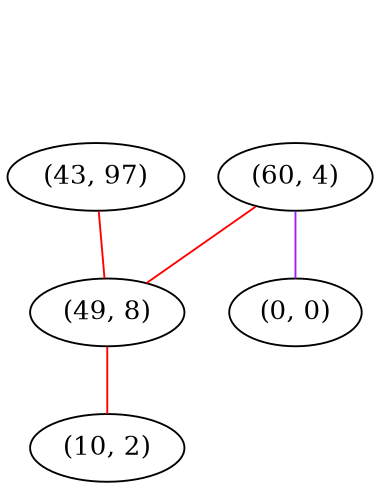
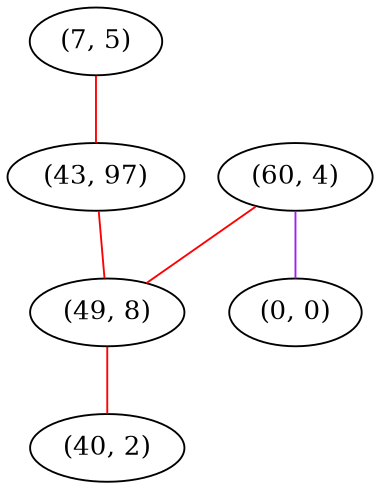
none -> (96, 41)
(107, 448) -> (107, 448)
